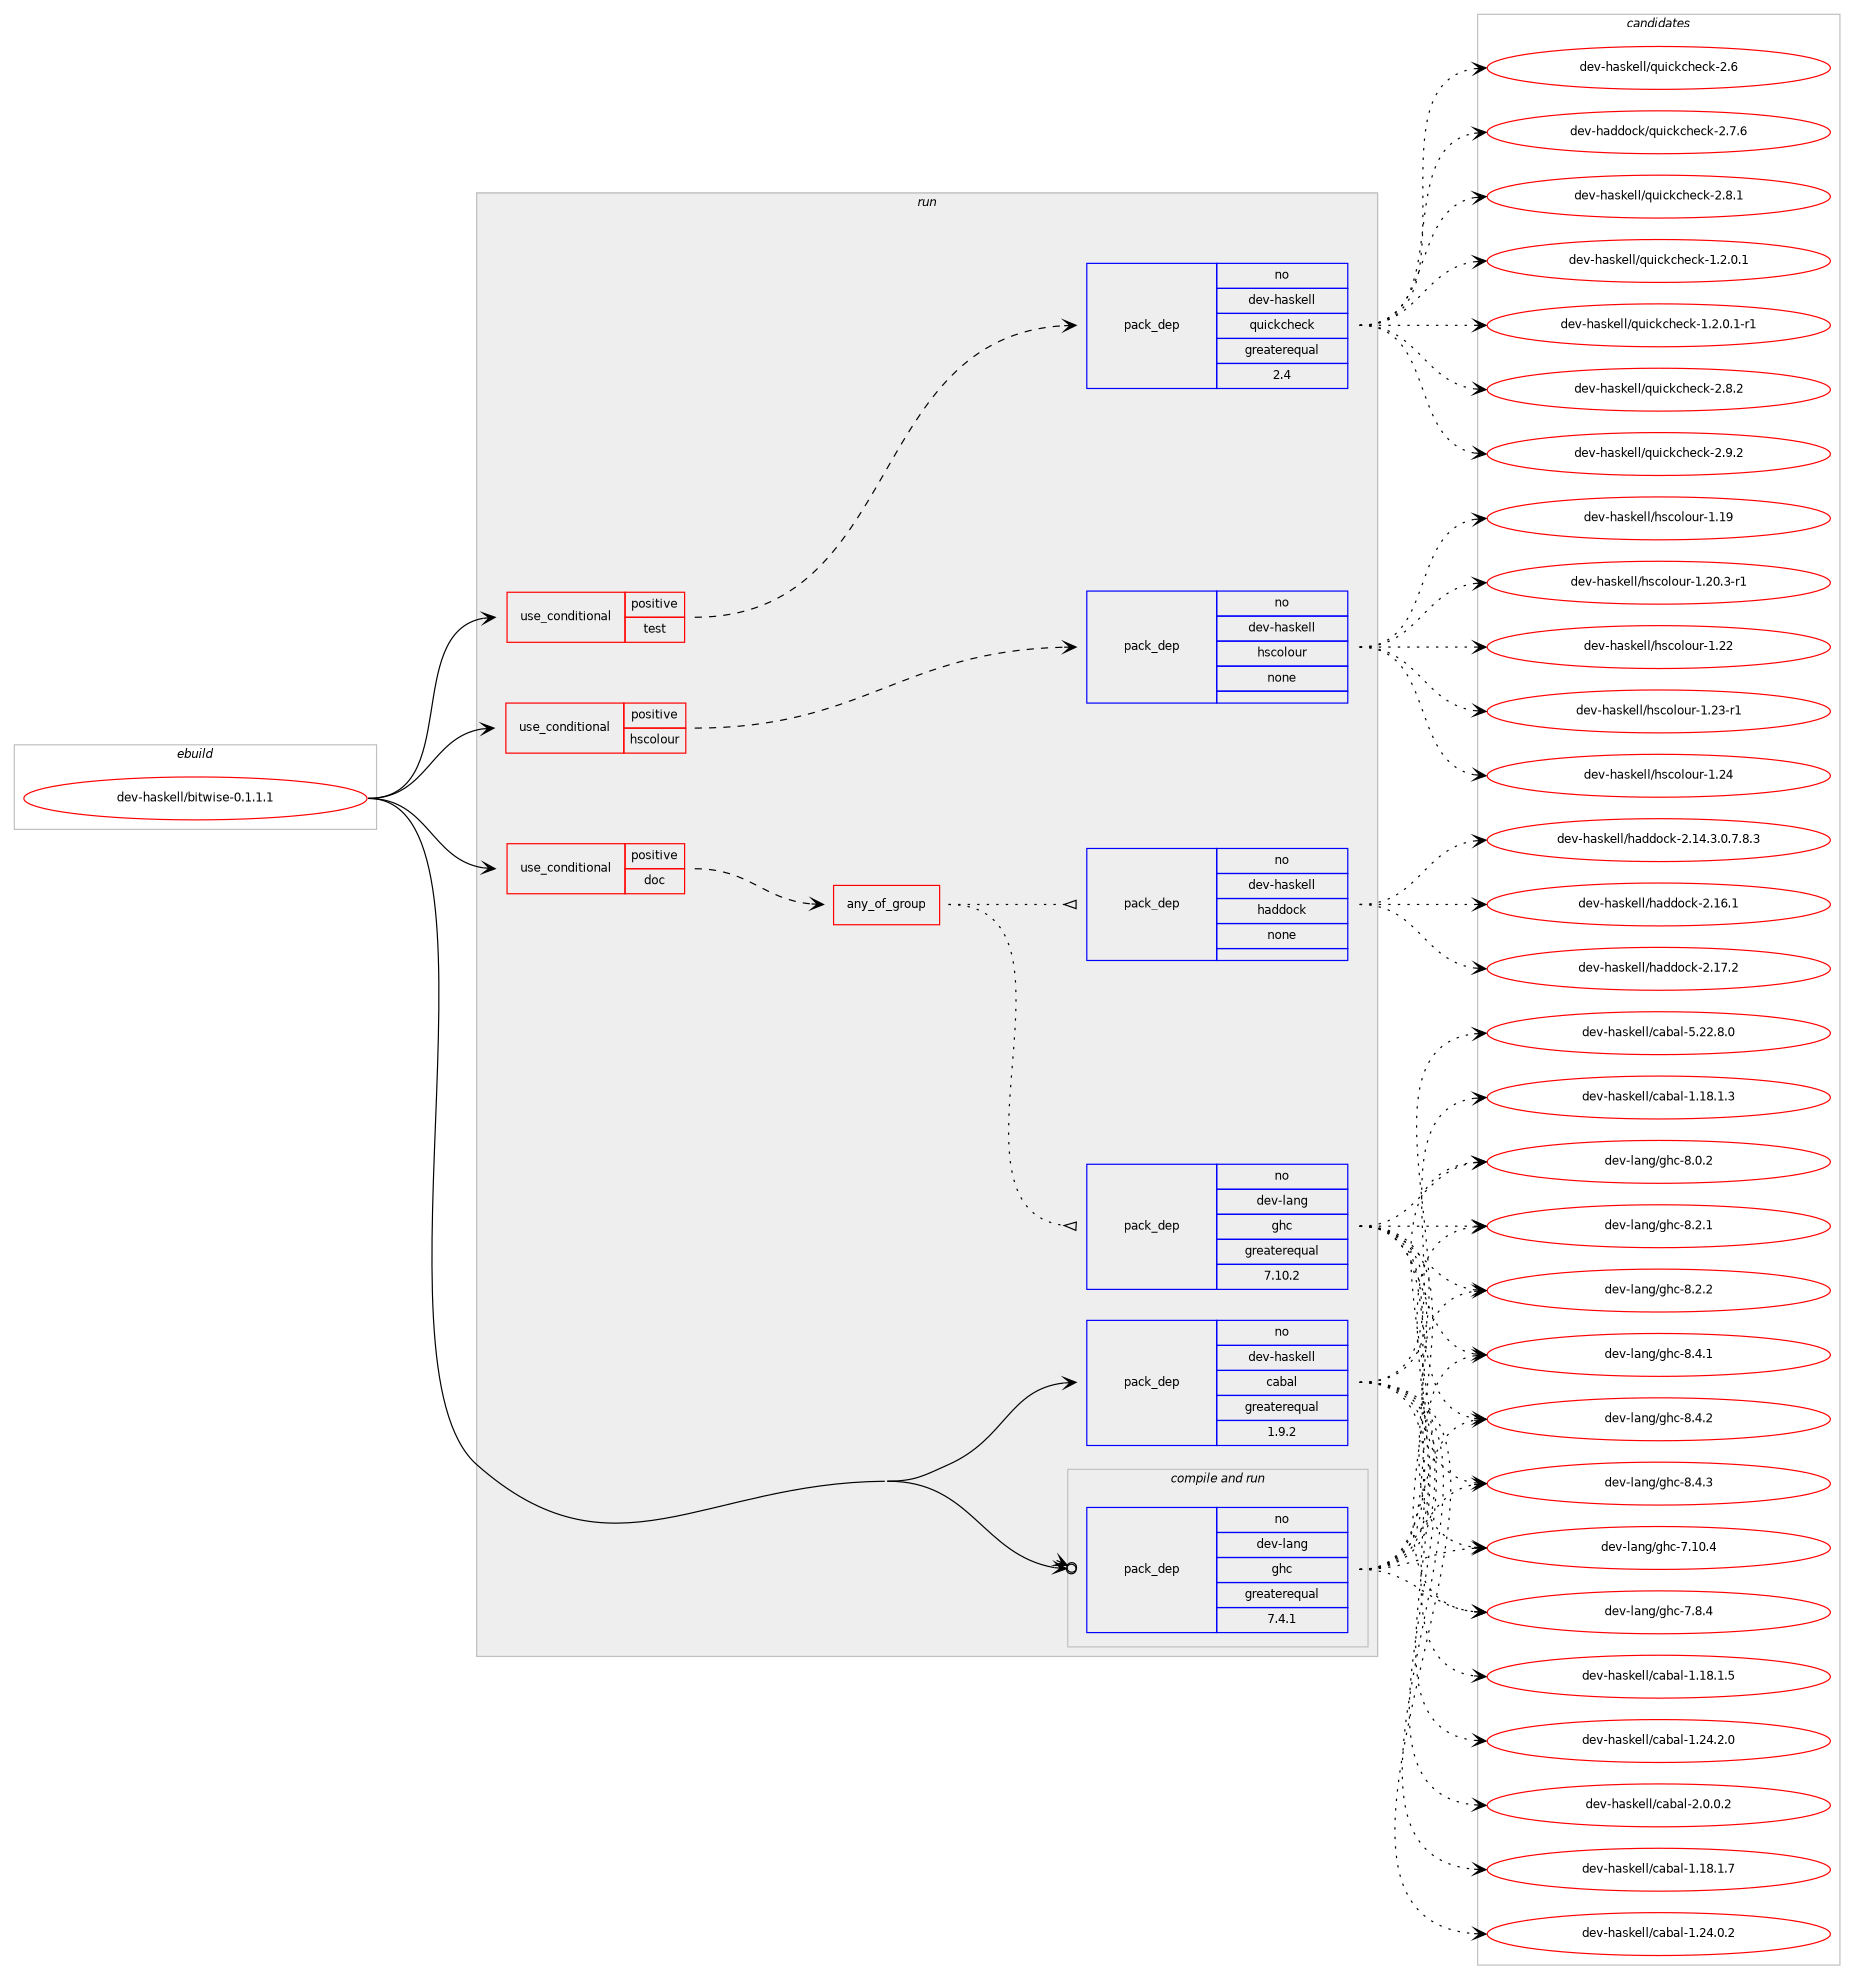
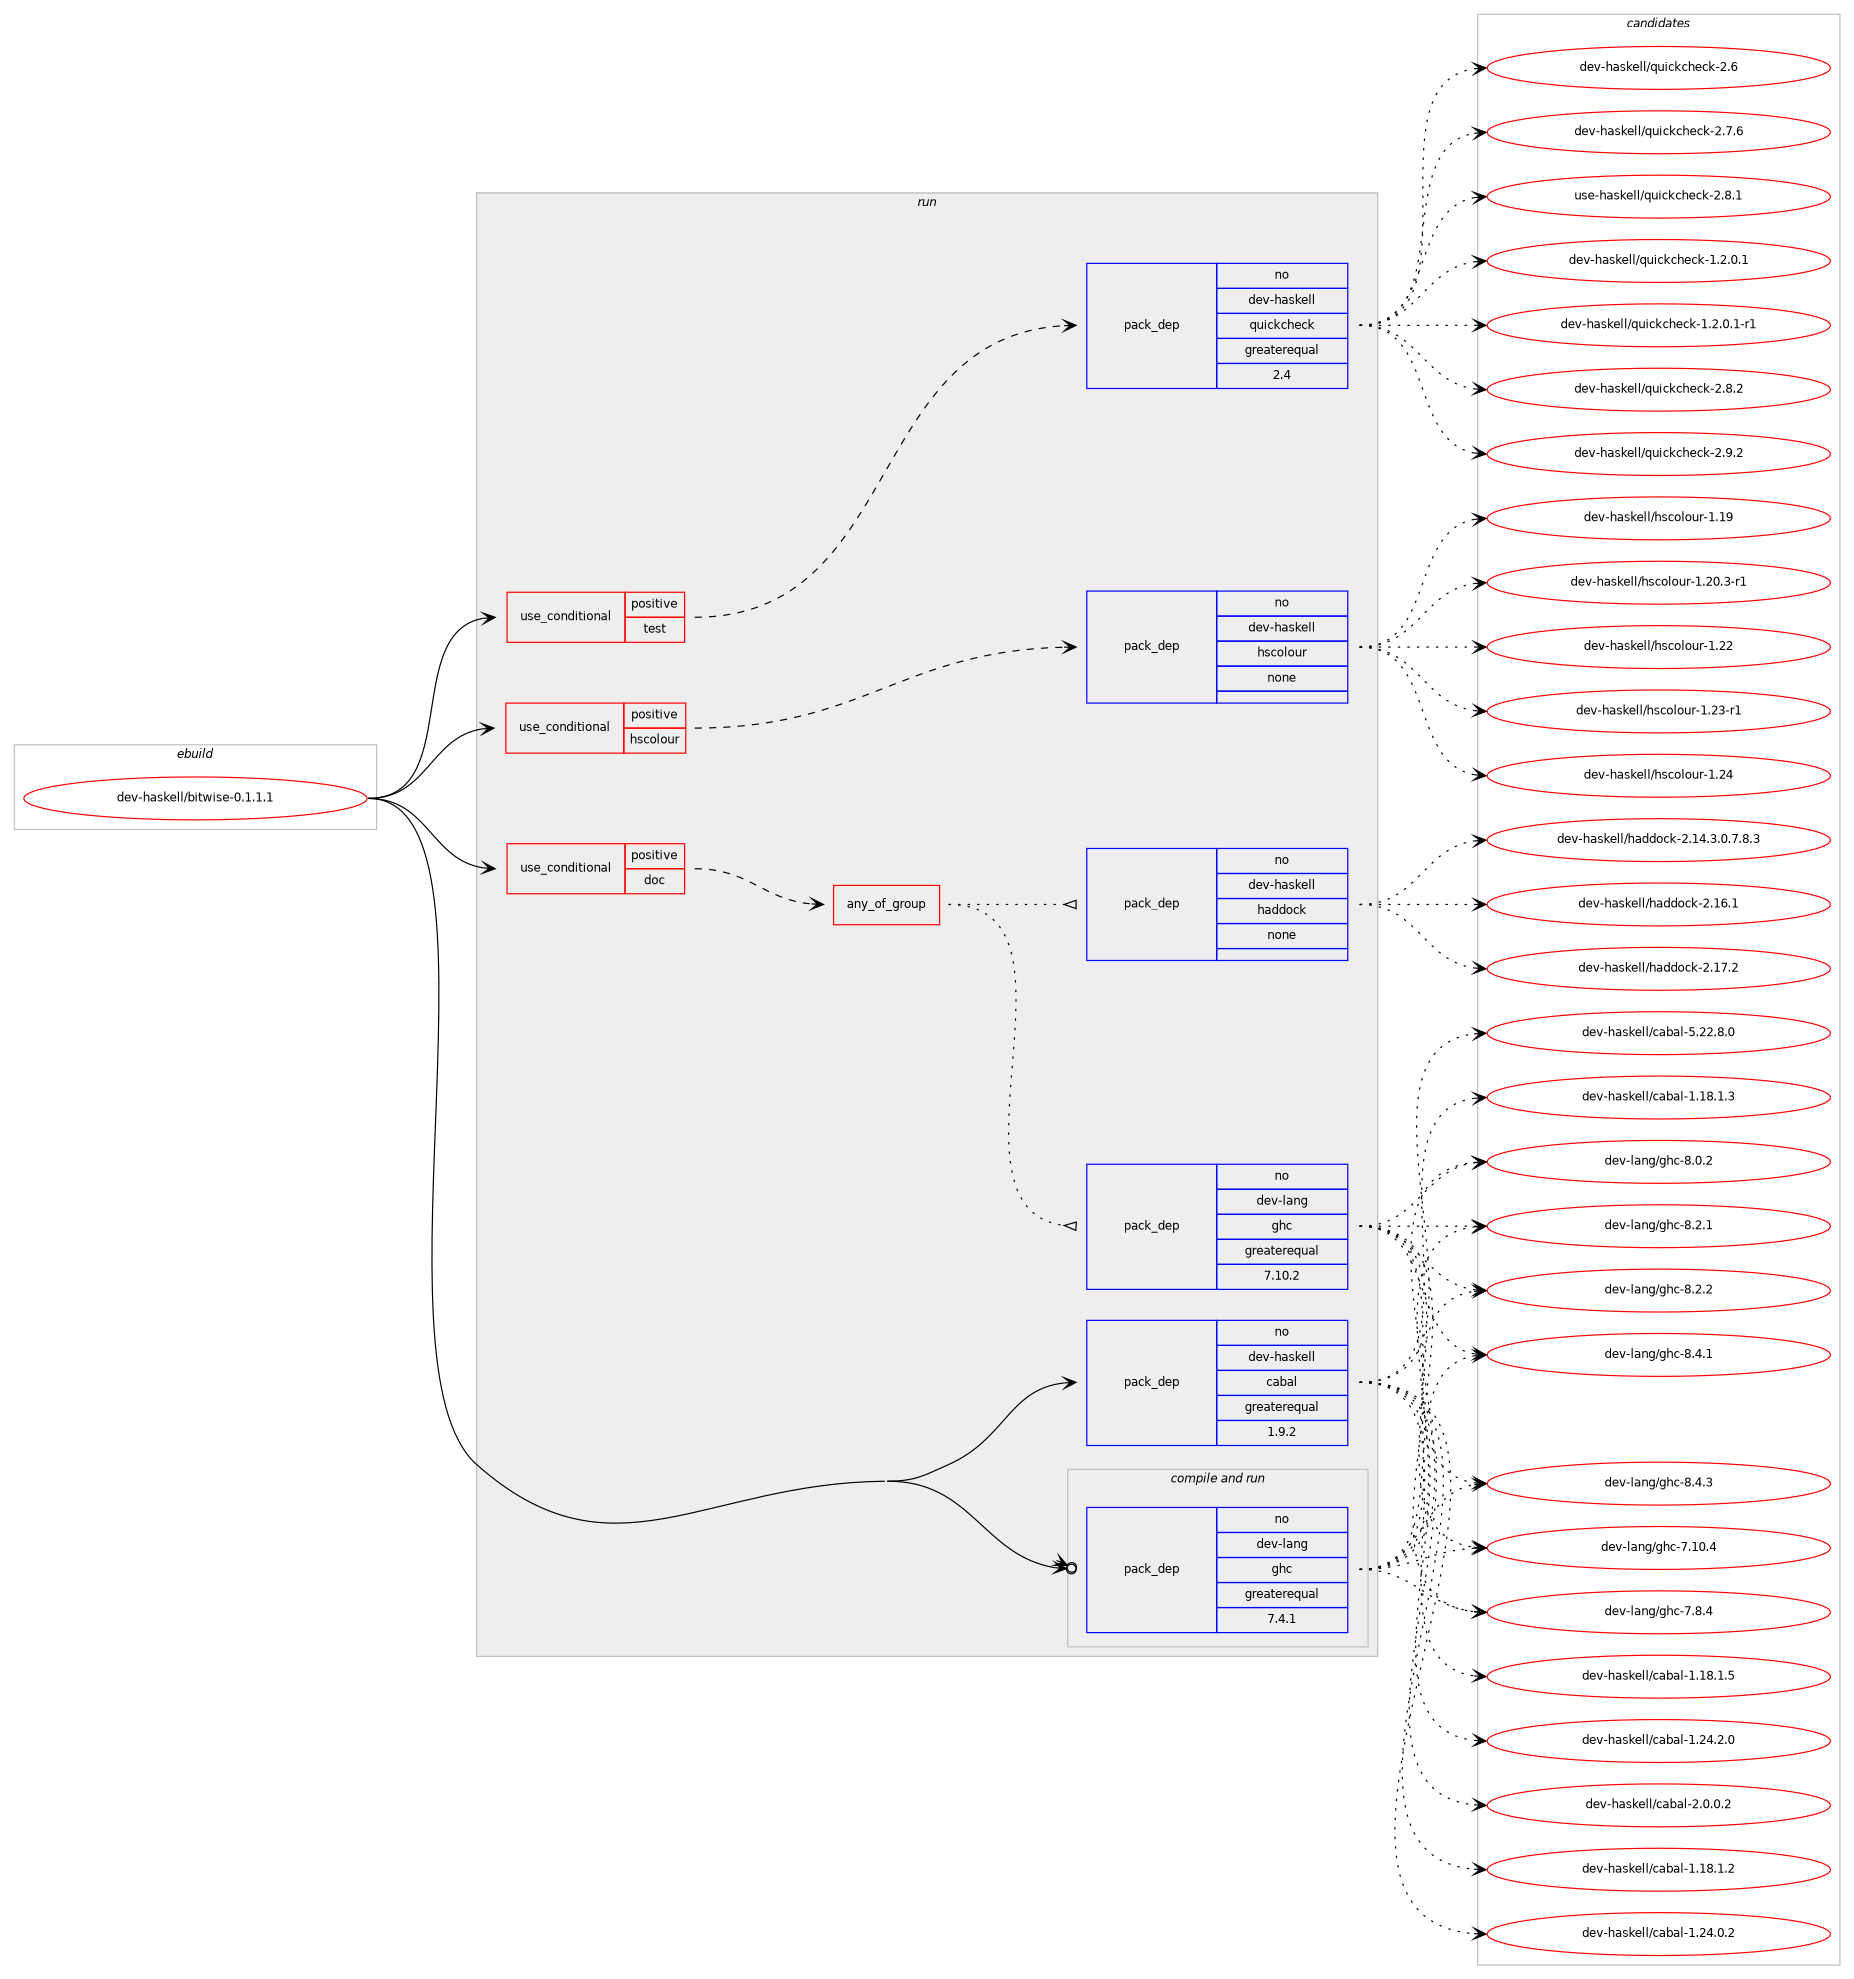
(1659, 132) -> (1659, 132)
(1659, 197) -> (1659, 197)
(1659, 1419) -> none
(1659, 1870) -> (1659, 1870)
